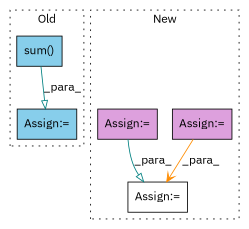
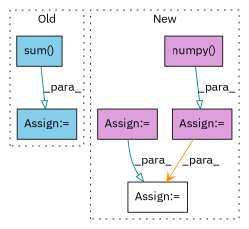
none -> (194, 51)
